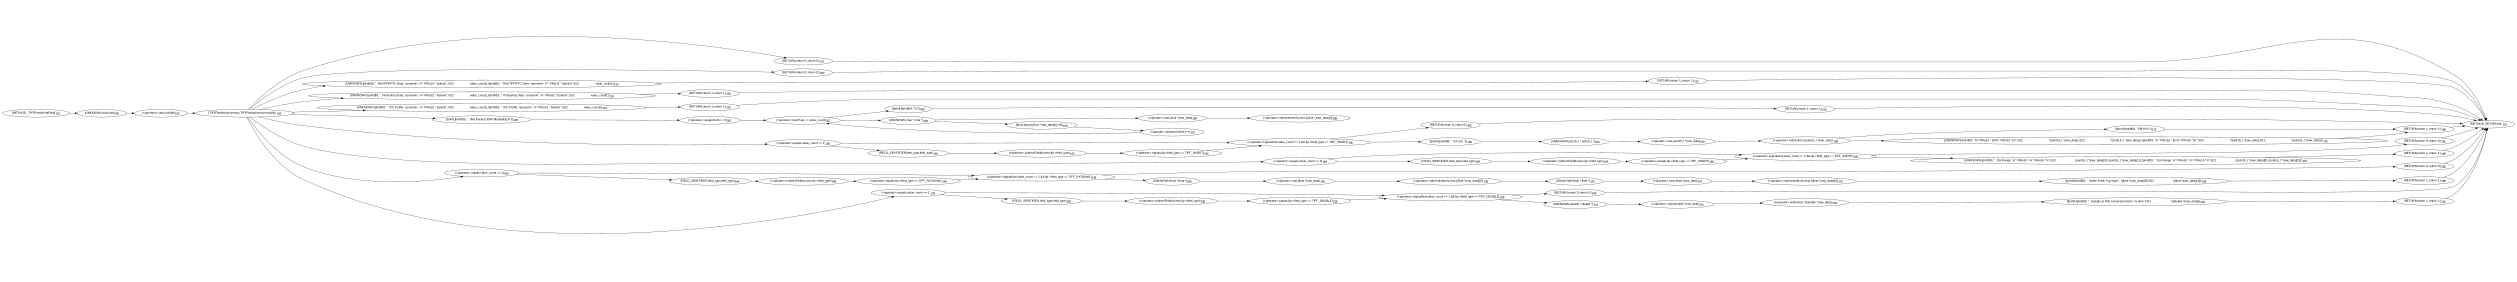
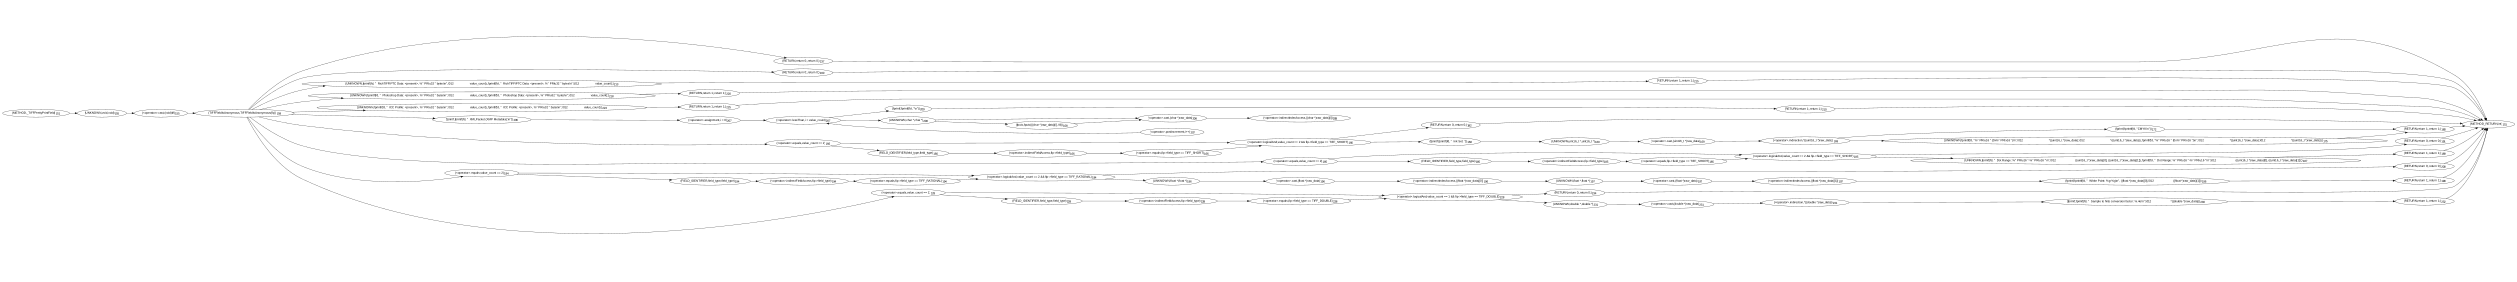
(1107, 129) -> (1106, 122)
